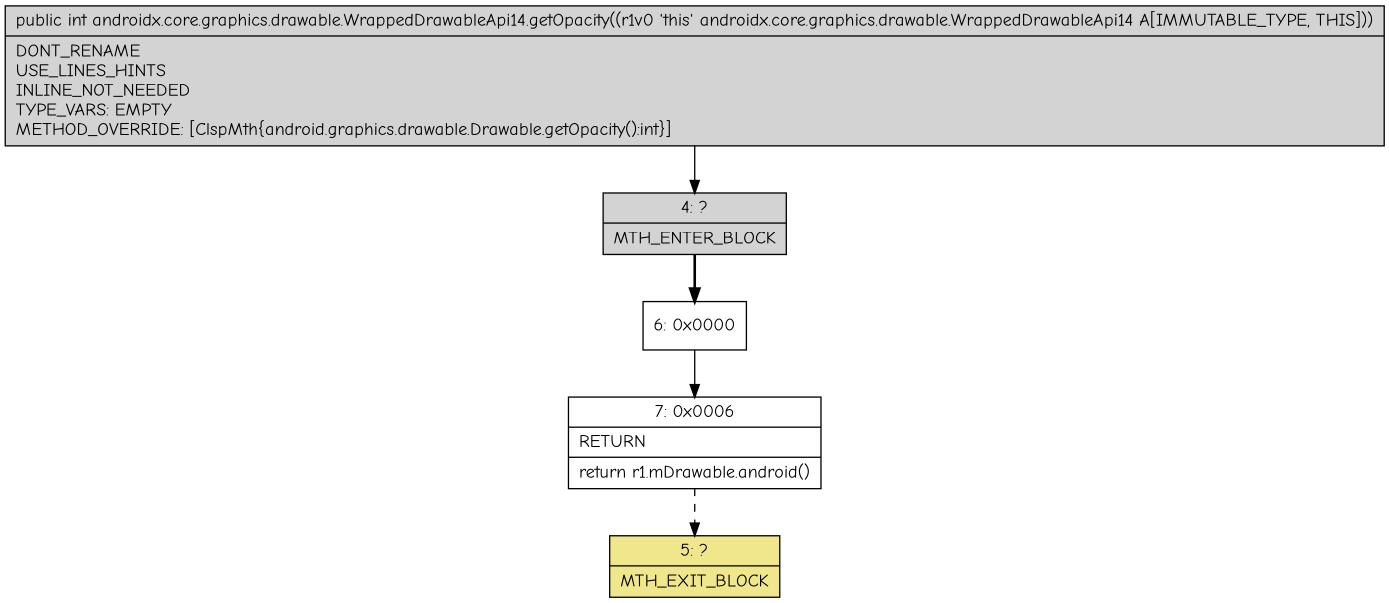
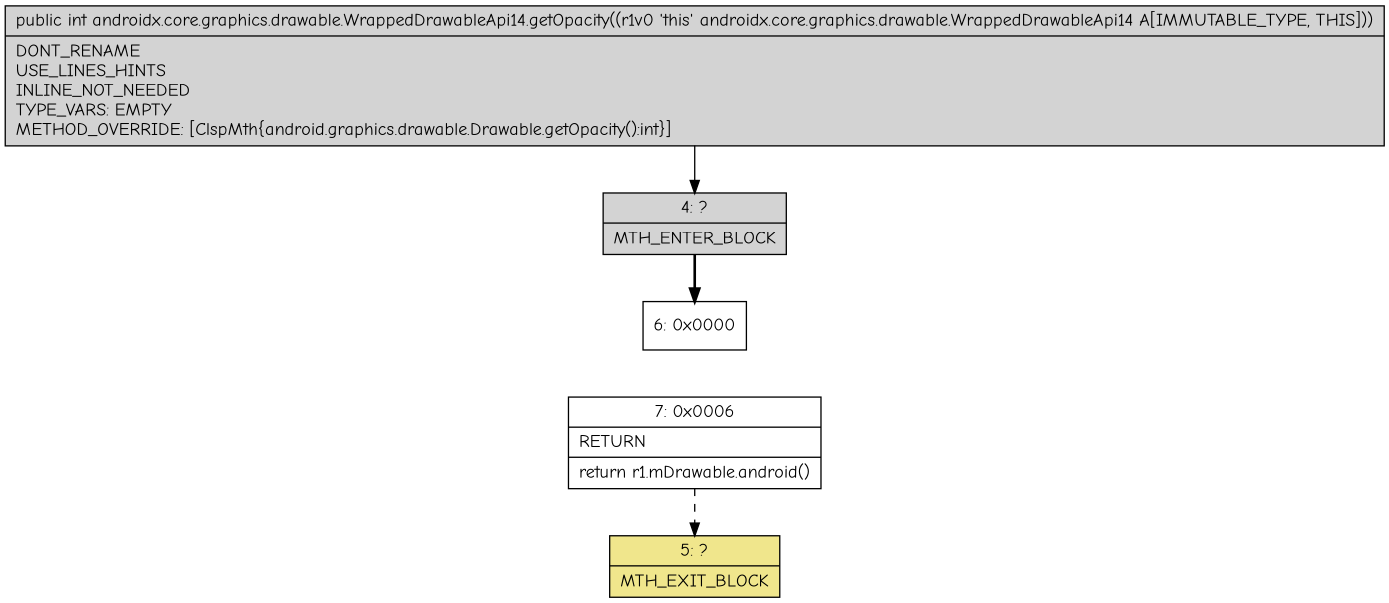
(695, 367) -> none
